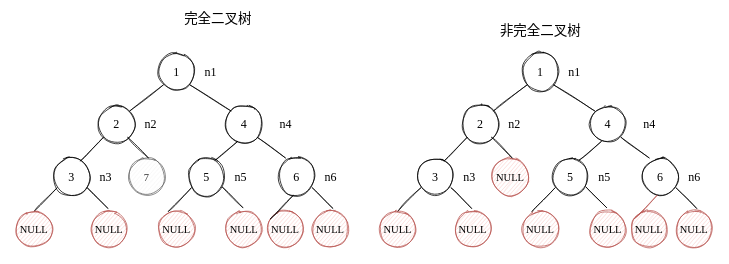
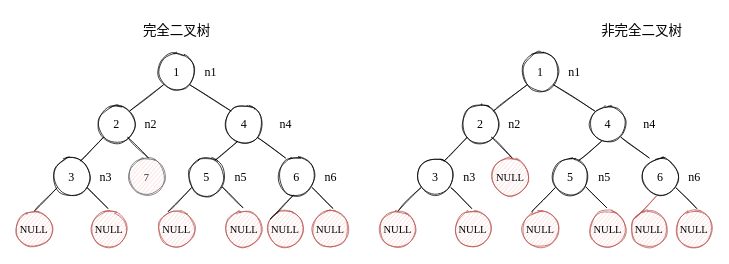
(218, 19) -> (177, 30)
(540, 30) -> (642, 30)
(147, 177) -> (147, 177)
